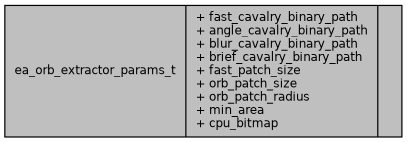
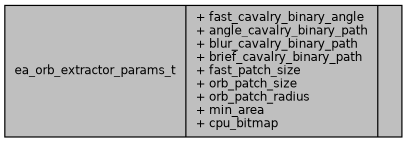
(277, 18) -> (280, 18)
